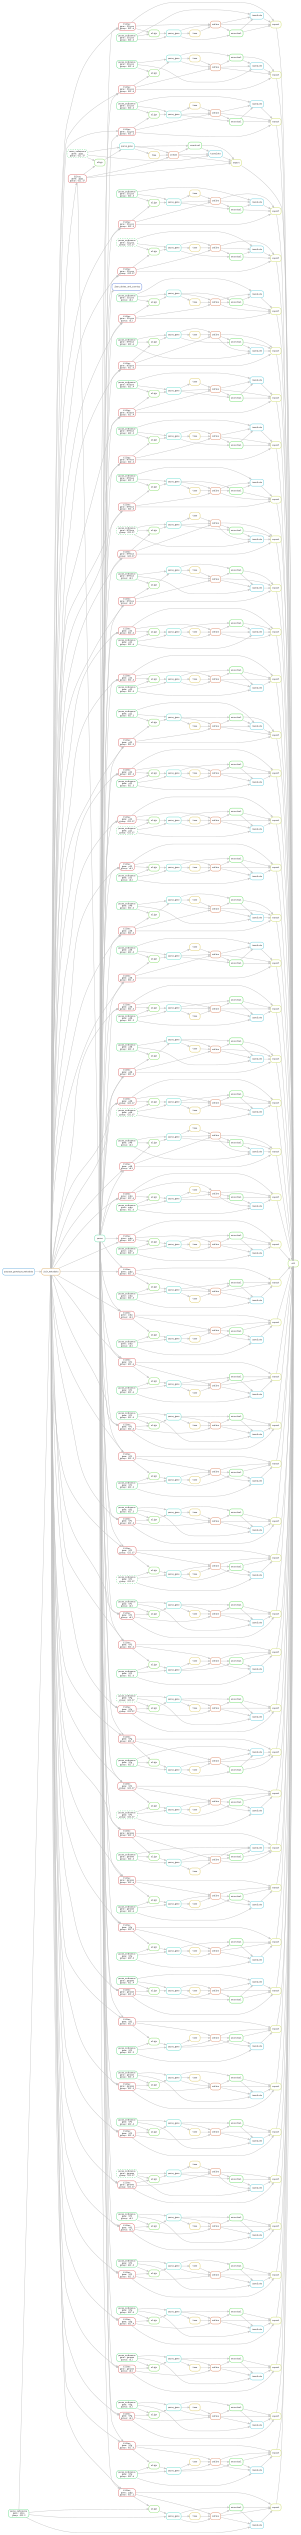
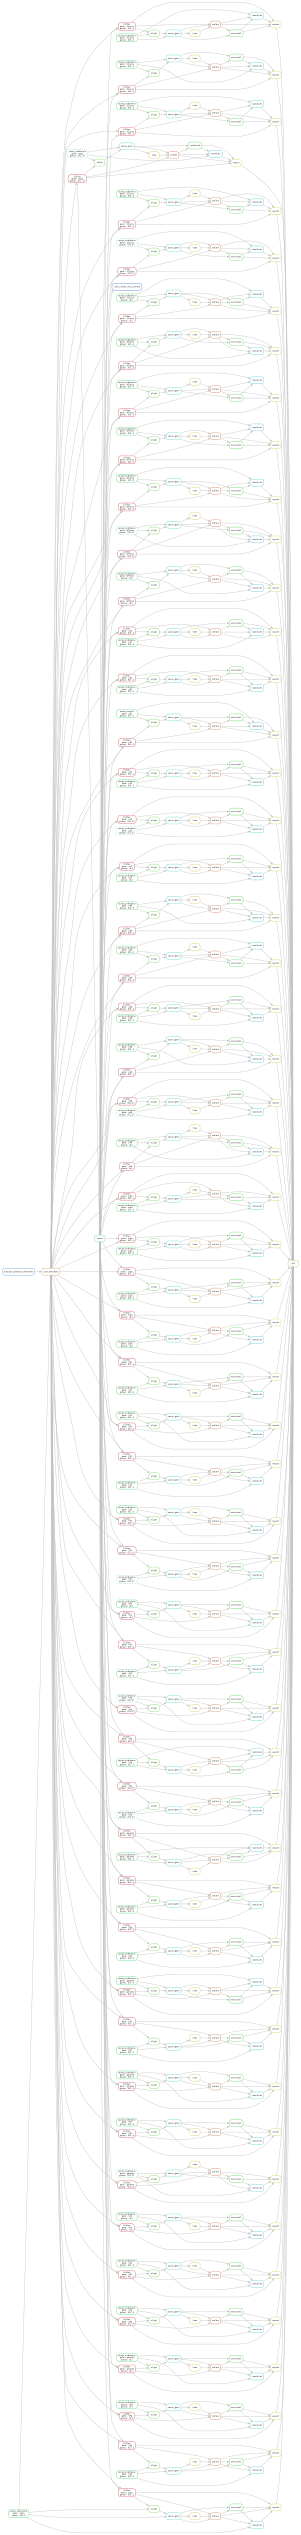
(127, 714) -> (127, 714)
(127, 2405) -> (127, 2405)
